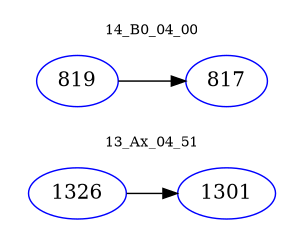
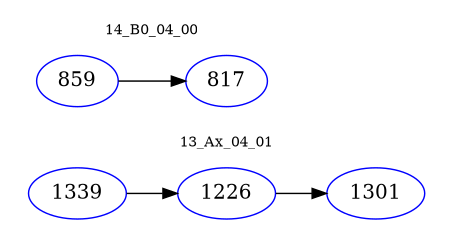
(77, 81) -> (77, 81)
(152, 143) -> (227, 143)
(77, 193) -> (227, 193)
none -> (77, 193)
